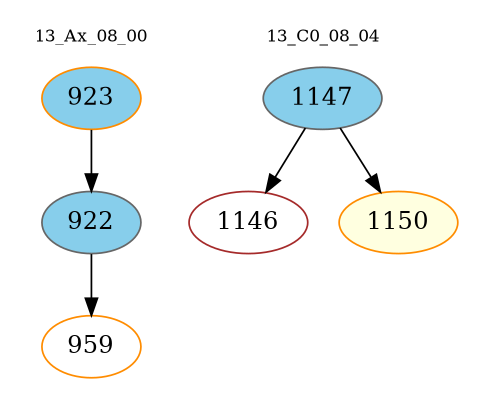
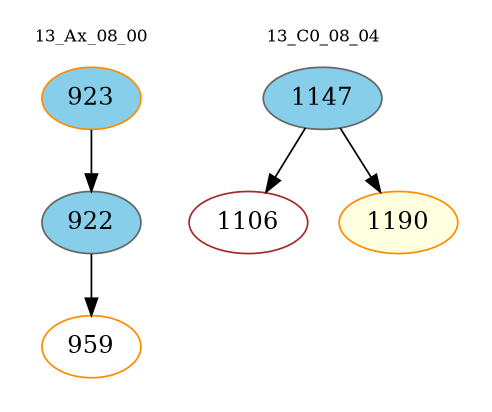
(248, 223) -> (248, 223)
(398, 223) -> (398, 223)
